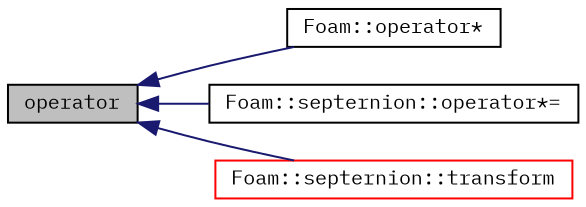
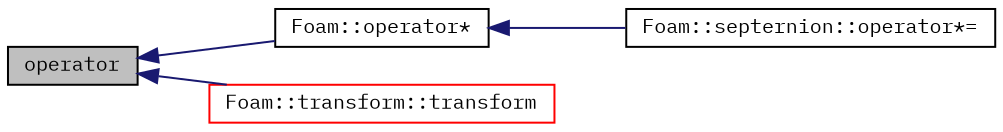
(184, 104) -> (567, 28)
(394, 180) -> (382, 104)
